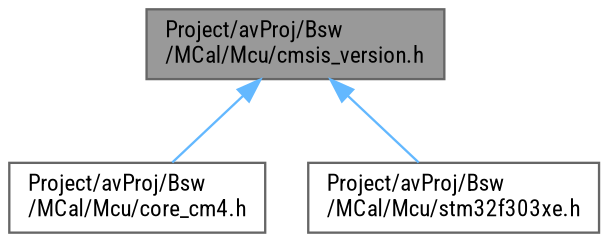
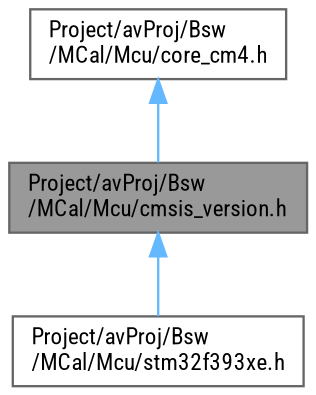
(208, 129) -> (158, 133)
(454, 198) -> (158, 351)
